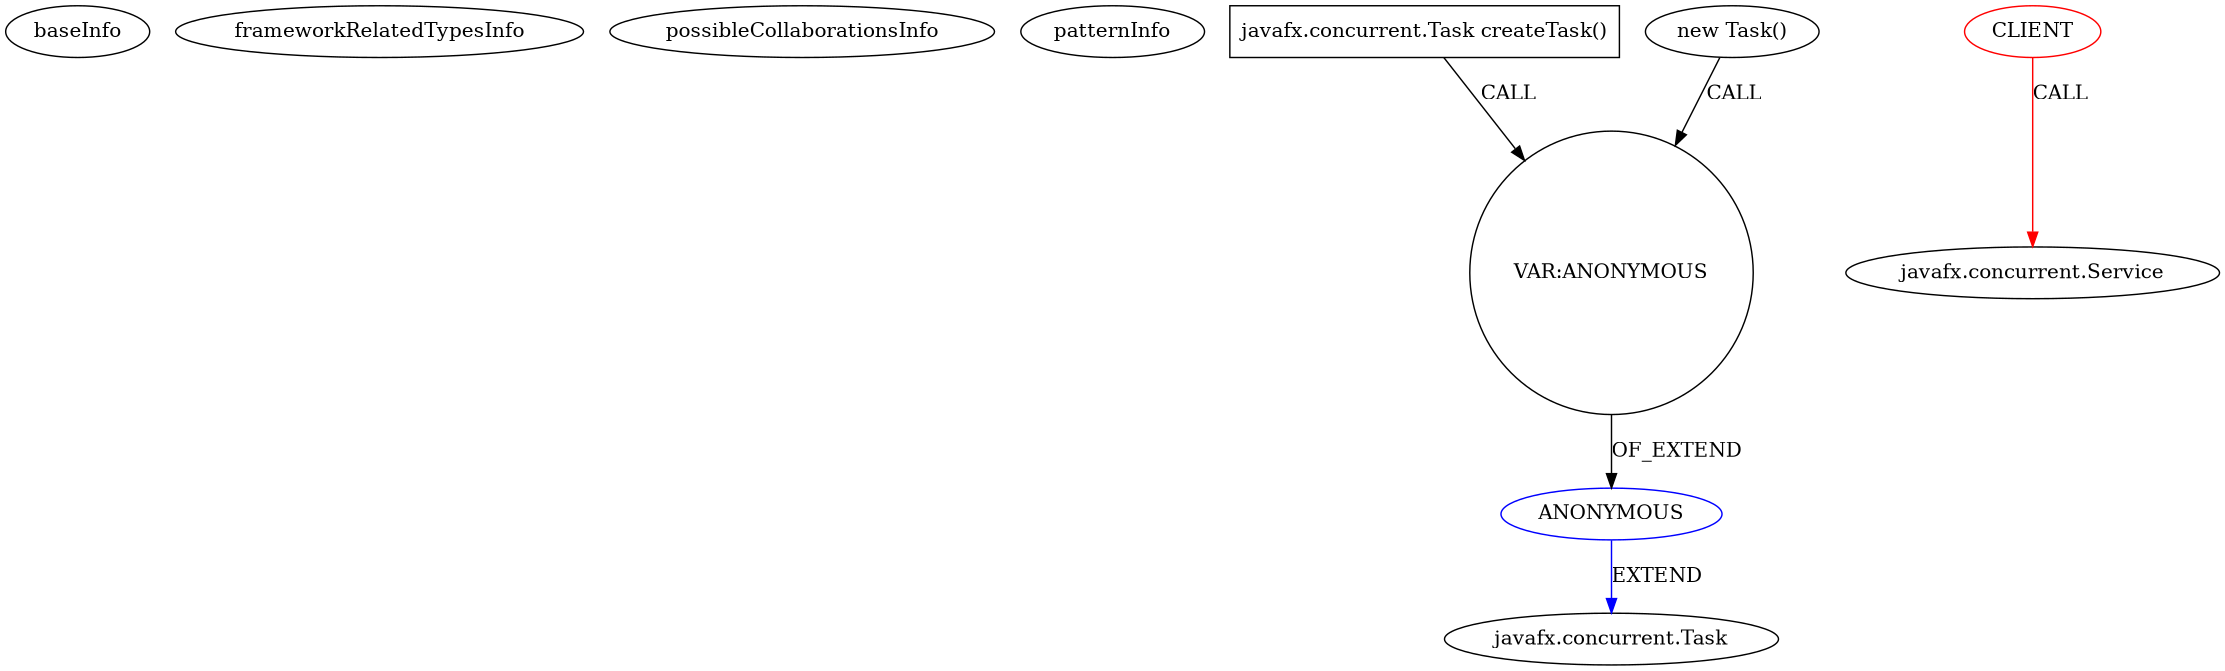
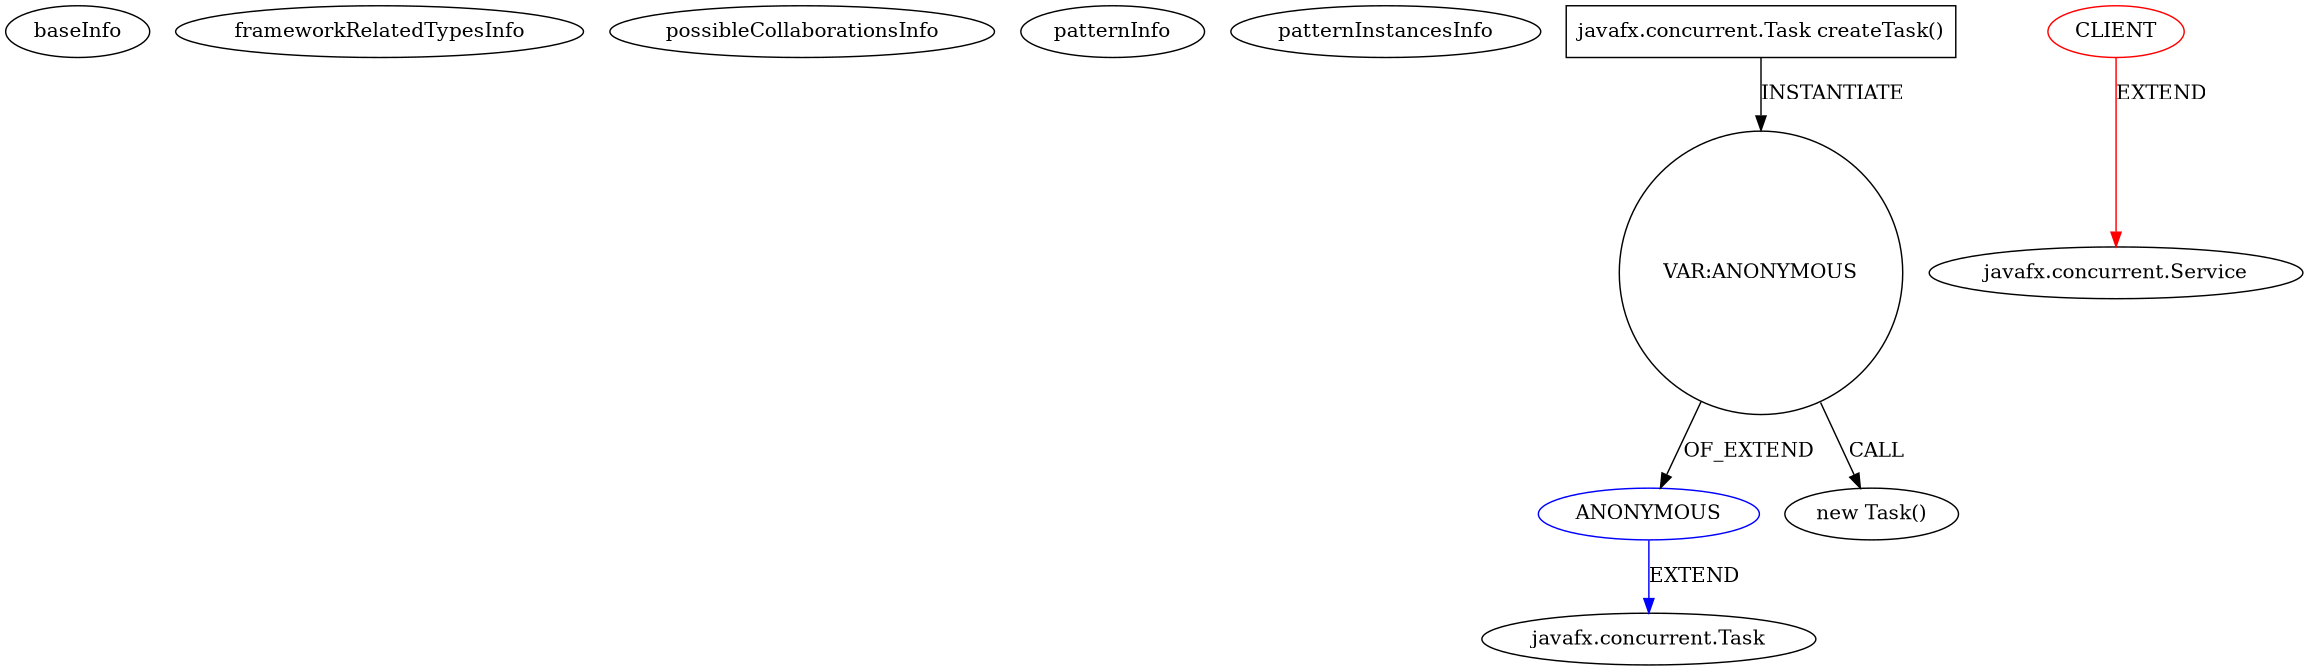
none -> (1386, 32)
(1509, 94) -> (1833, 94)
(2061, 94) -> (2162, 94)
(1701, 95) -> (1837, 439)
